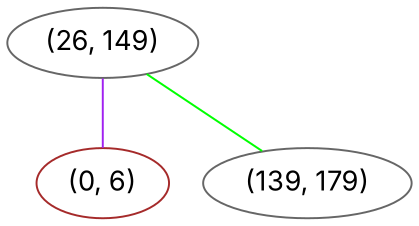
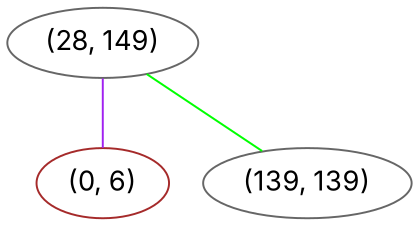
(103, 43) -> (103, 43)
(307, 183) -> (307, 183)
